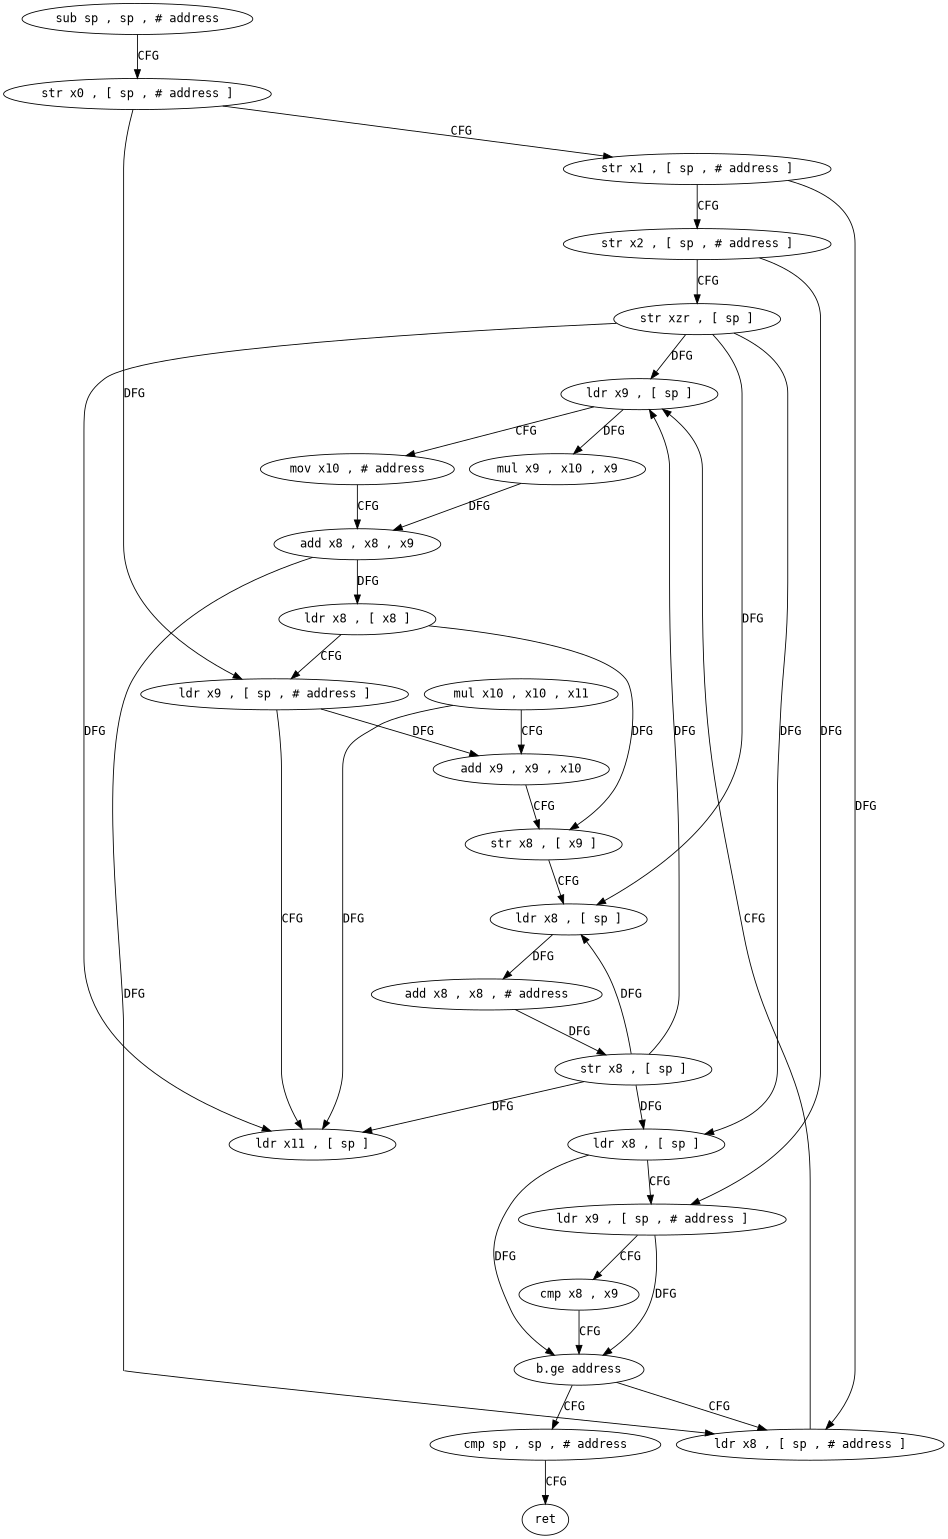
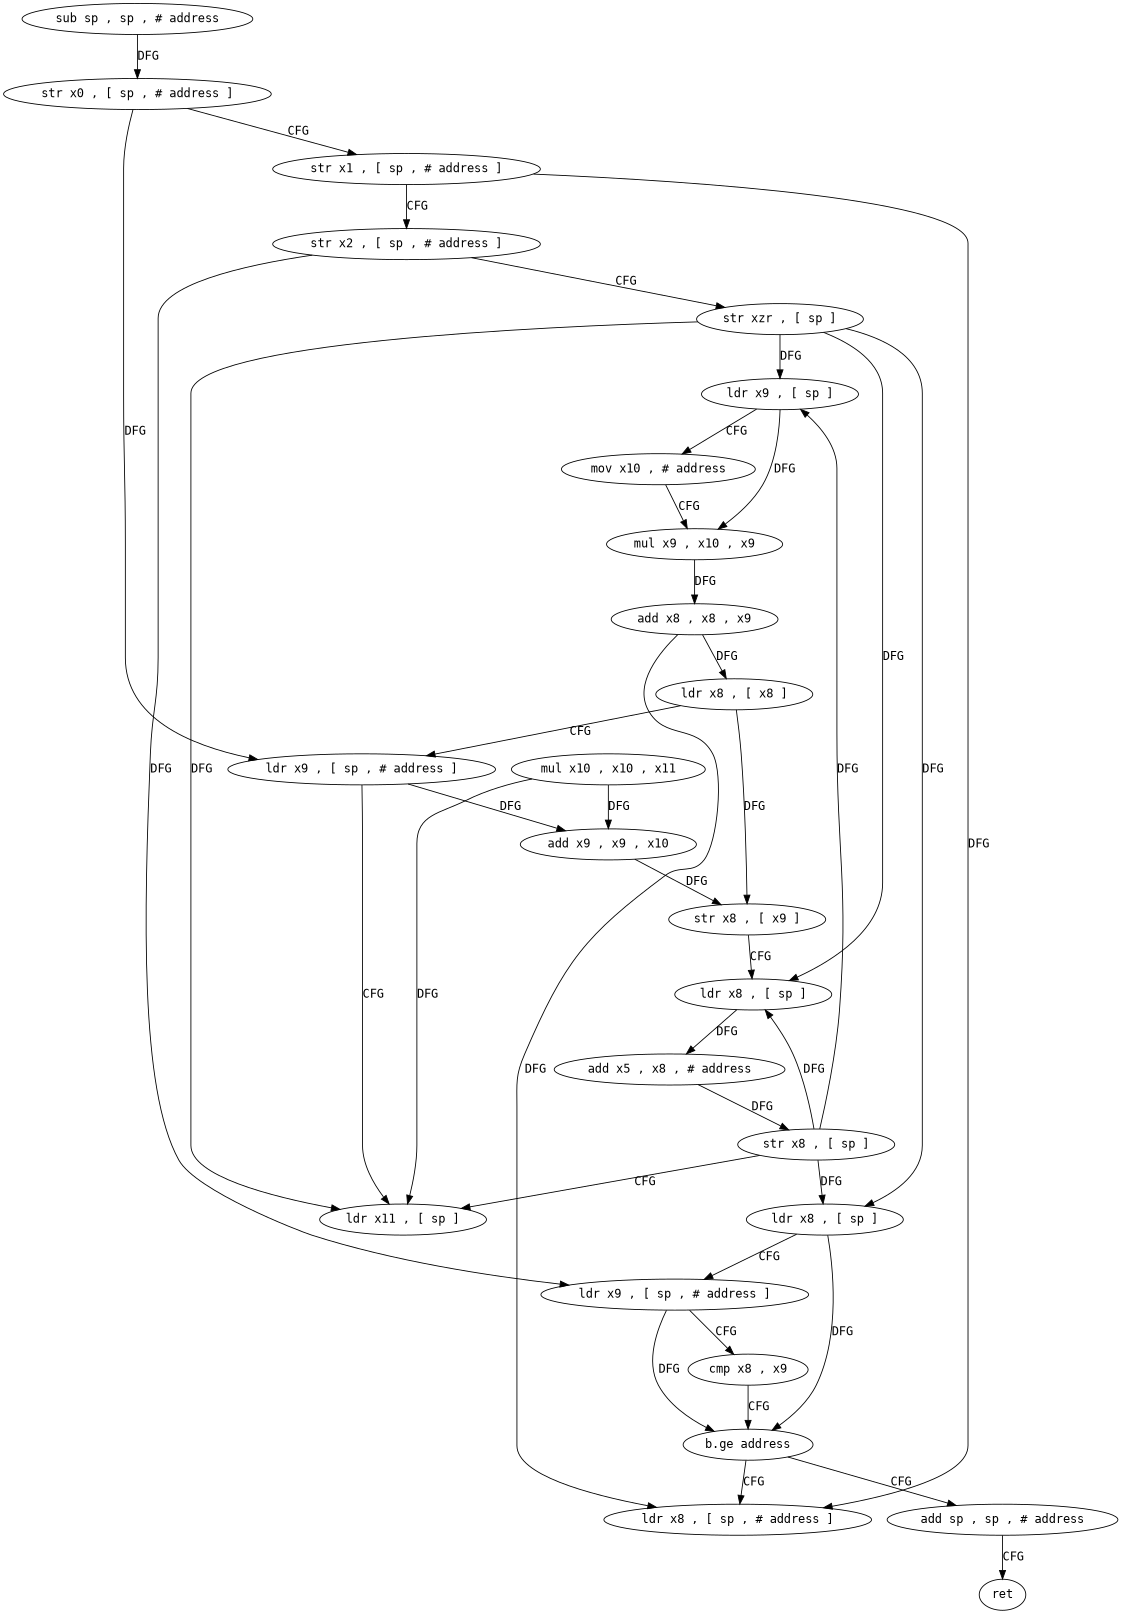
(148, 56) -> (148, 56)
(357, 502) -> (675, 503)
(532, 732) -> (619, 807)
(544, 807) -> (697, 882)
(741, 920) -> none
(487, 994) -> (670, 1070)
(503, 1107) -> (645, 1182)
(545, 1445) -> (1002, 1520)
